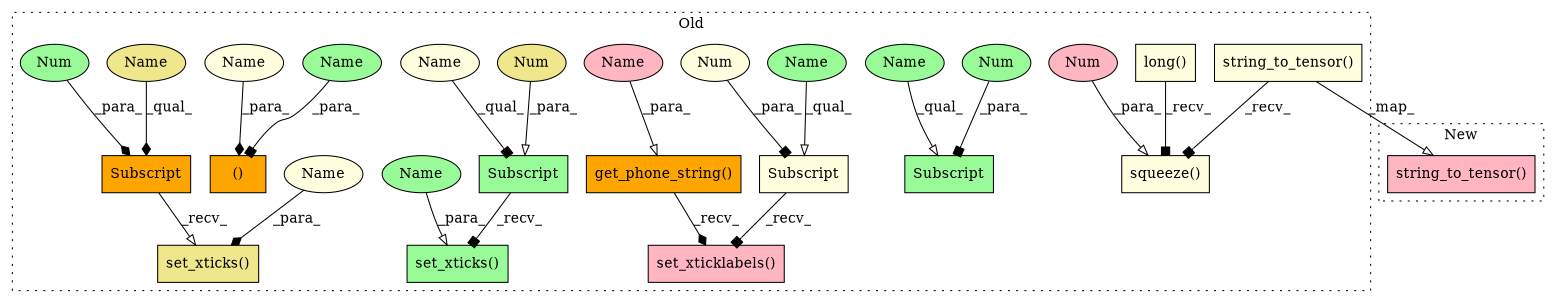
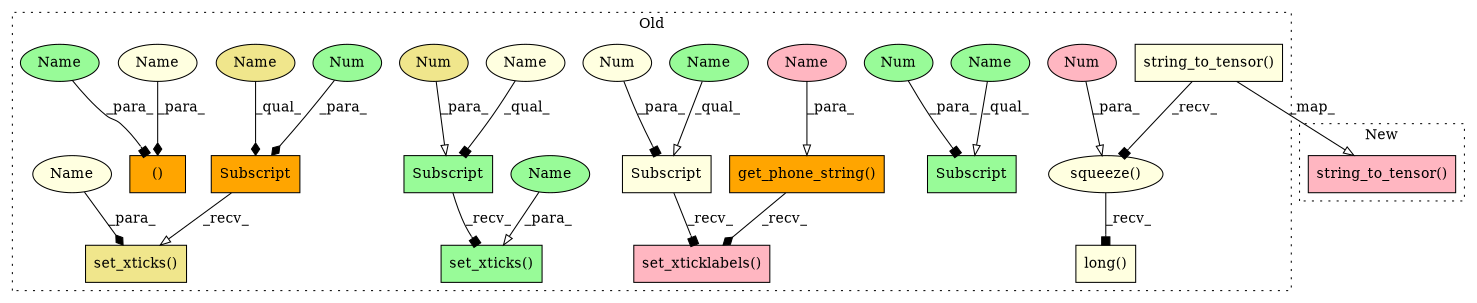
(1166, 113) -> (1106, 214)
(1166, 174) -> (1106, 174)
